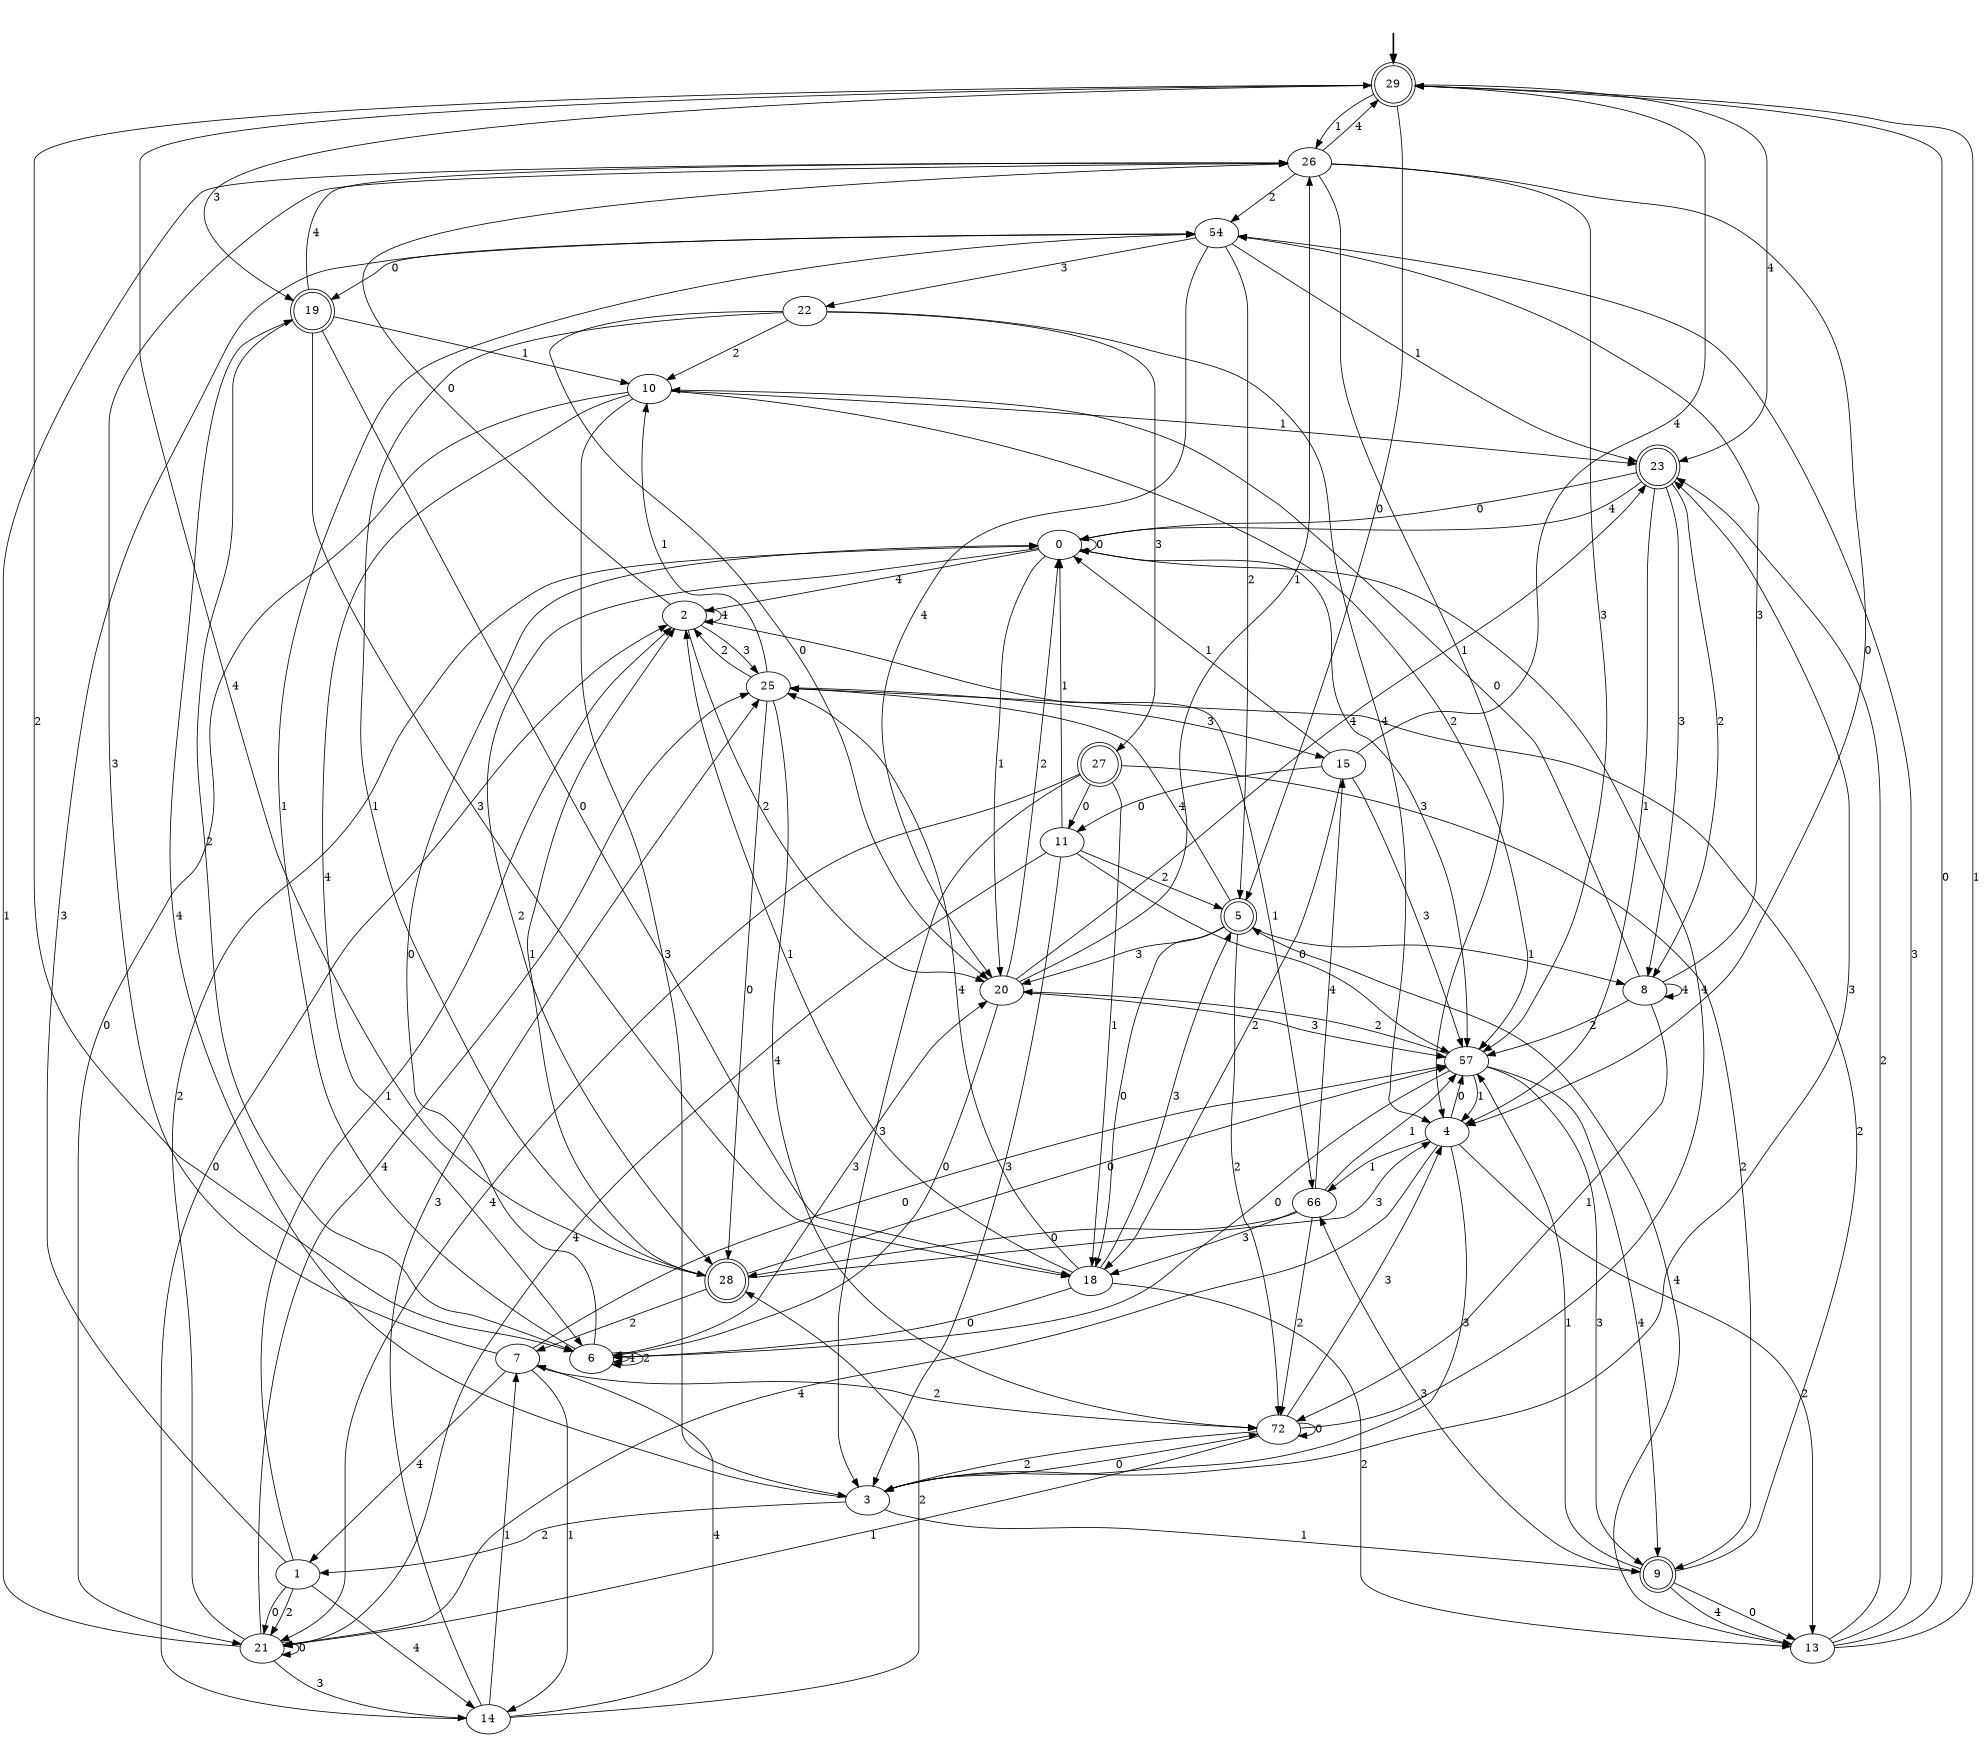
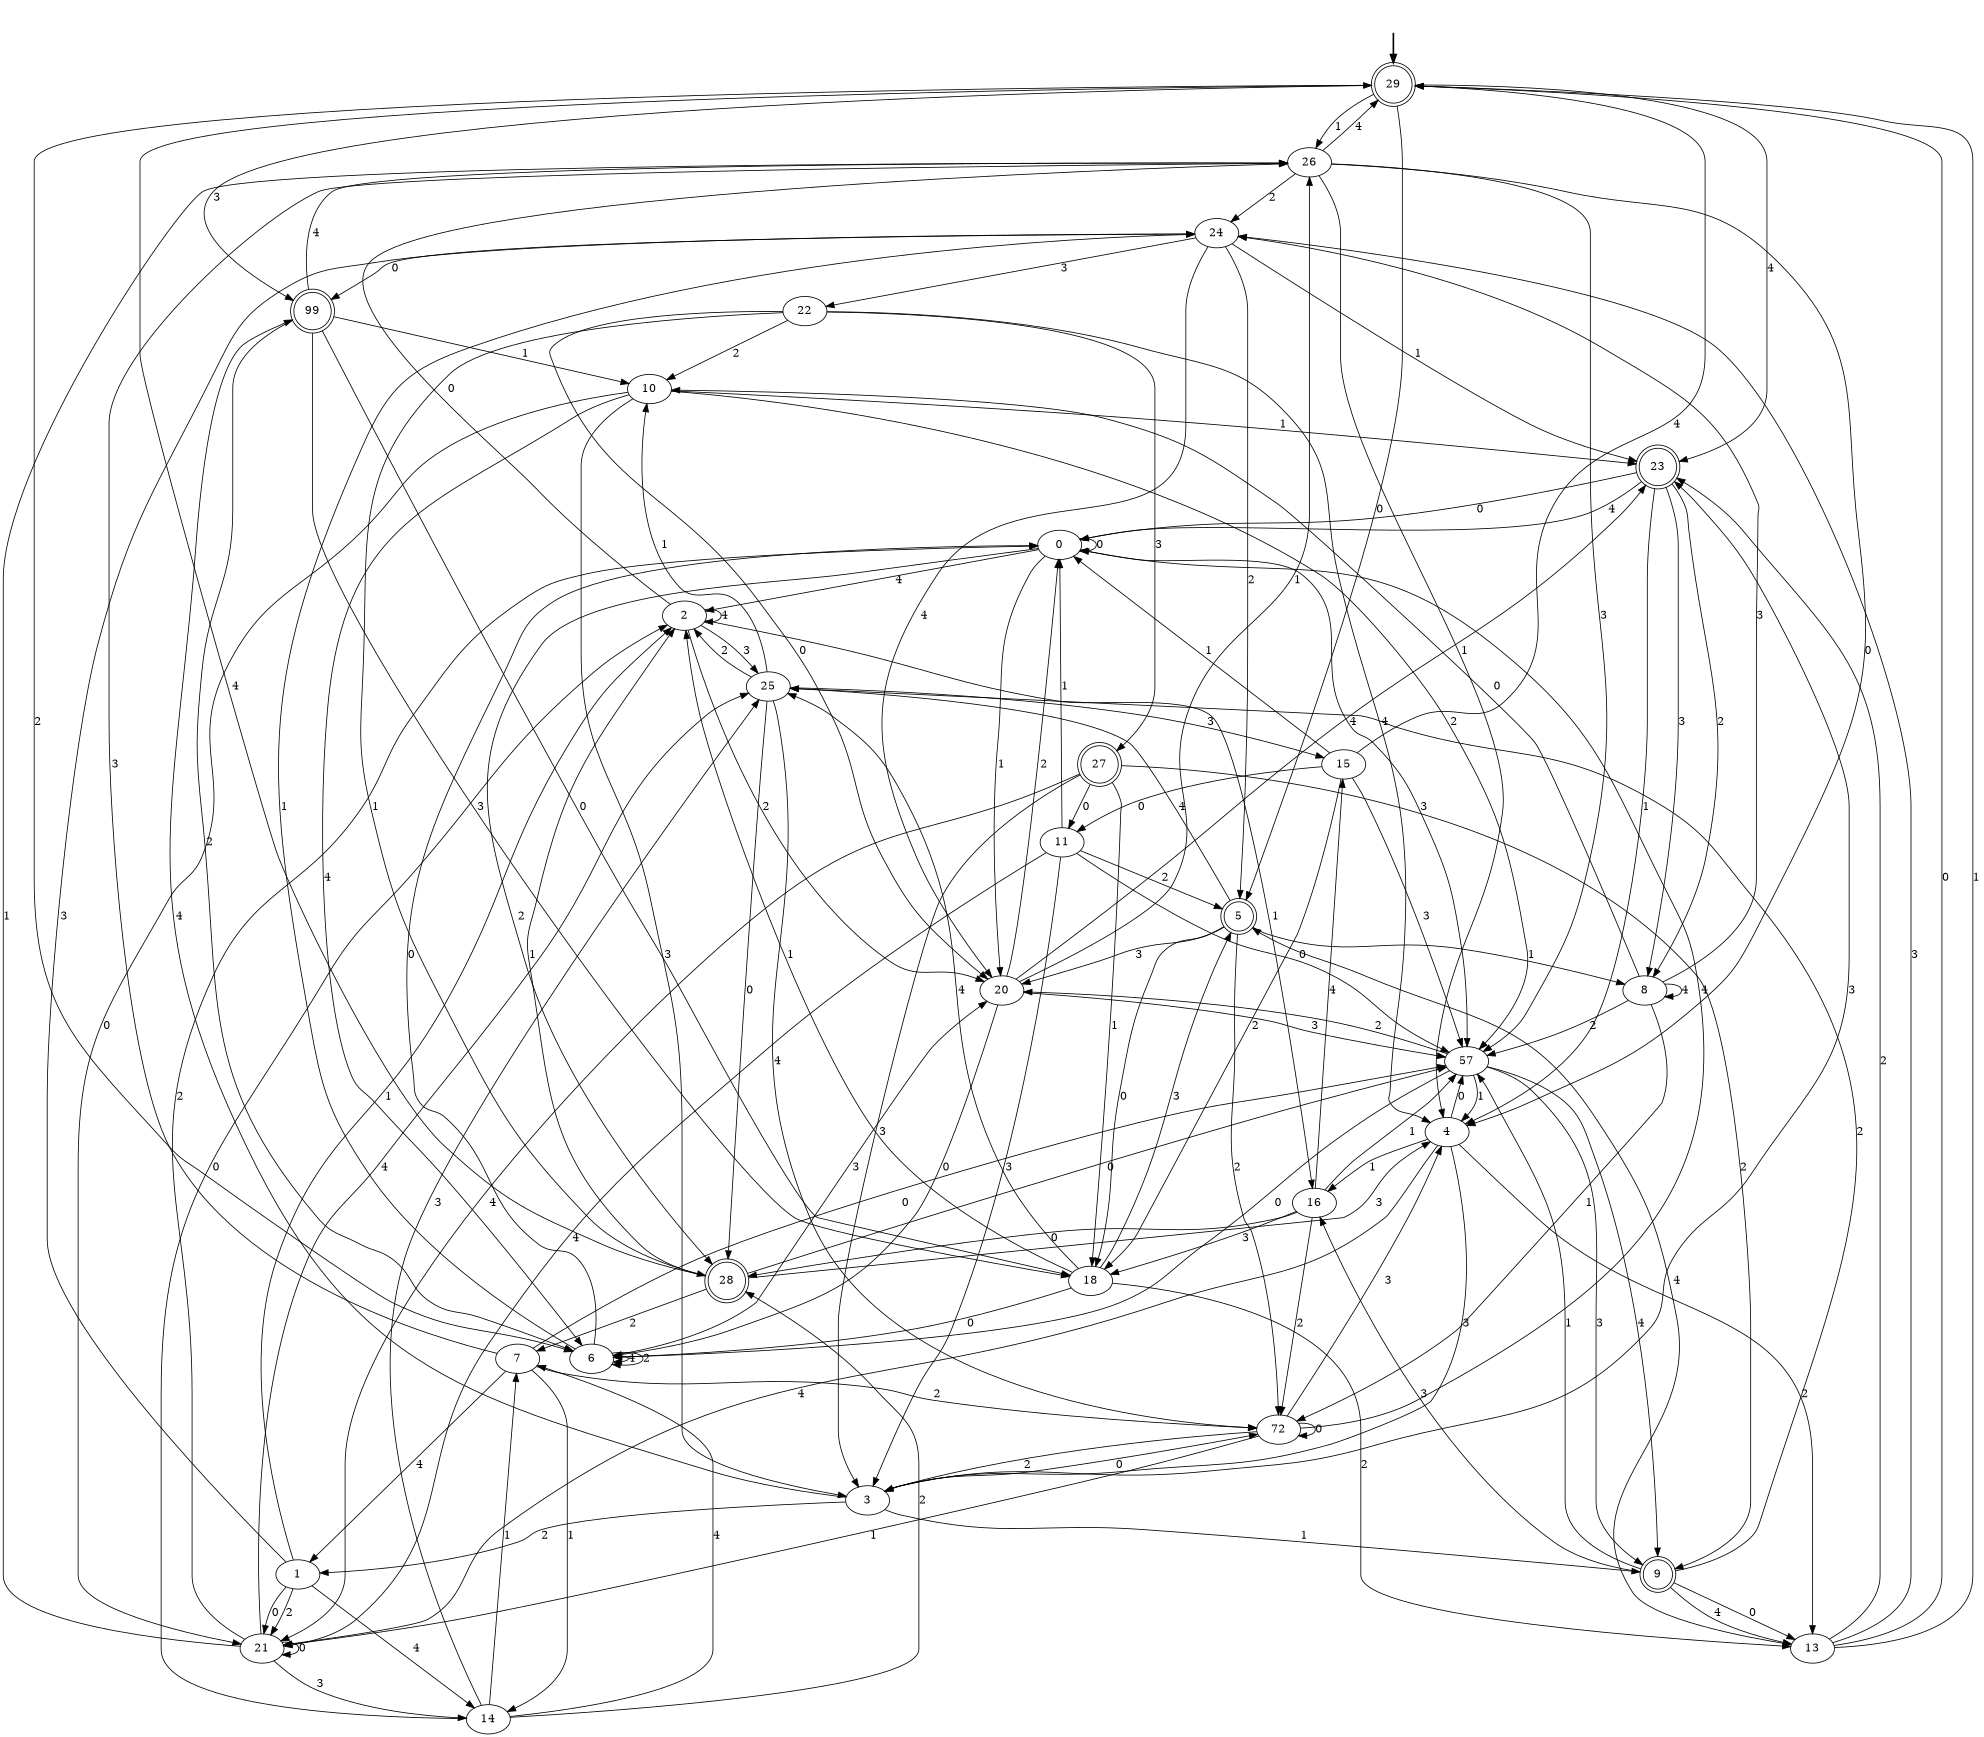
(1217, 233) -> (1217, 233)
(313, 311) -> (313, 311)
(1314, 1203) -> (1314, 1203)
